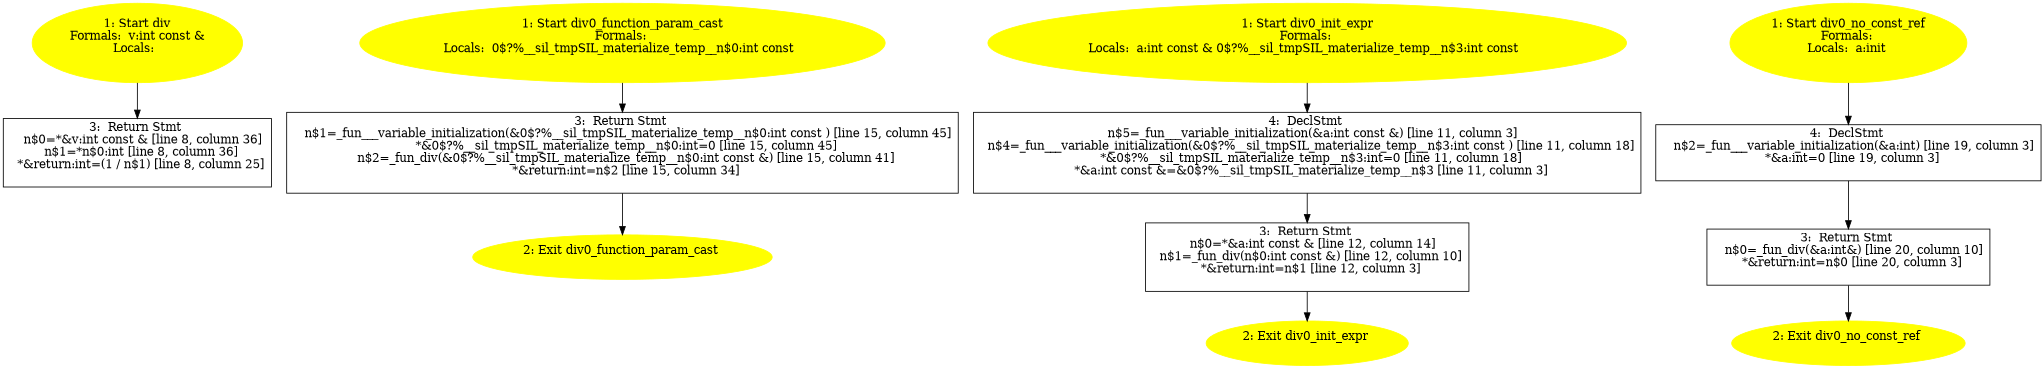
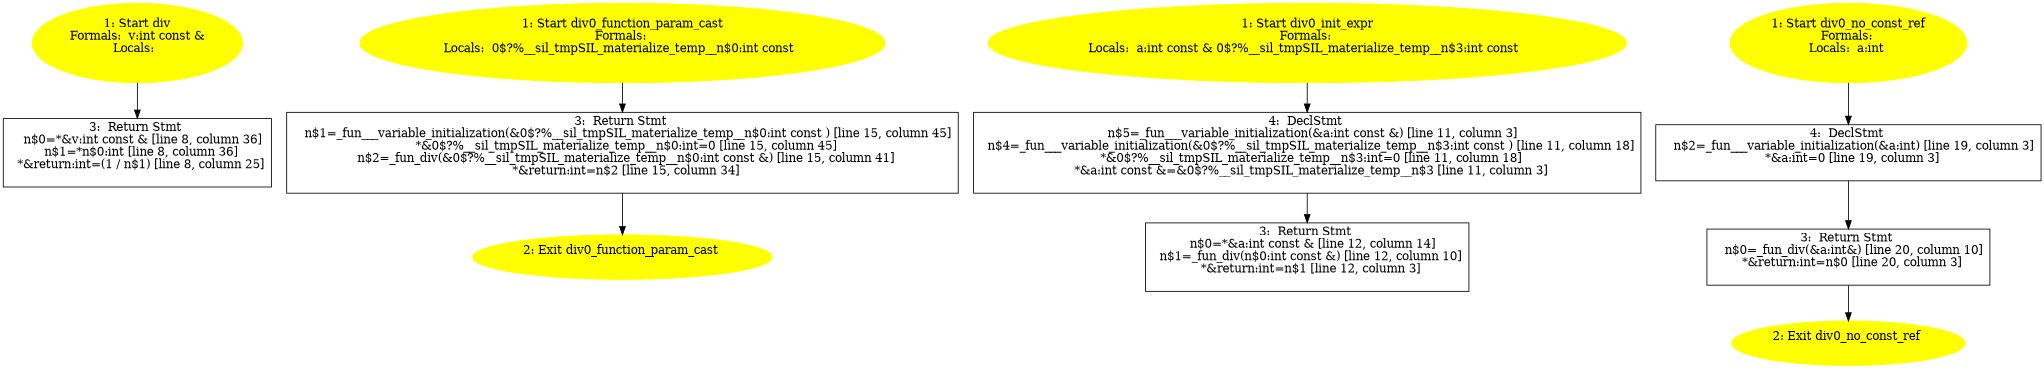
(1848, 43) -> (1848, 43)
(1307, 343) -> none
